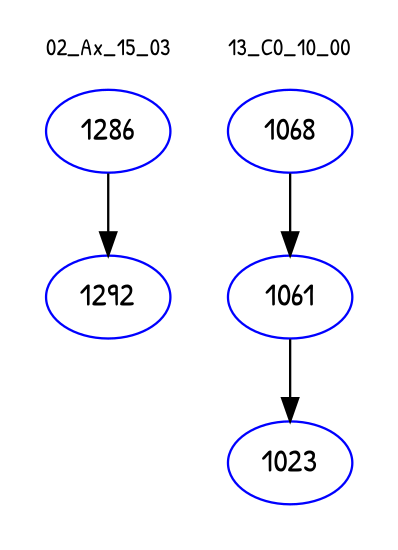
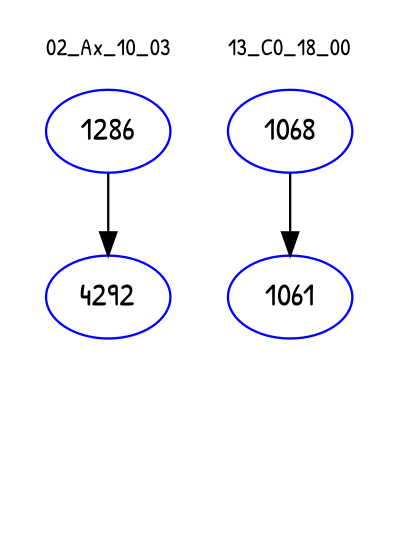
(109, 50) -> (109, 50)
(290, 50) -> (290, 50)
(108, 297) -> (108, 297)
(290, 463) -> none
